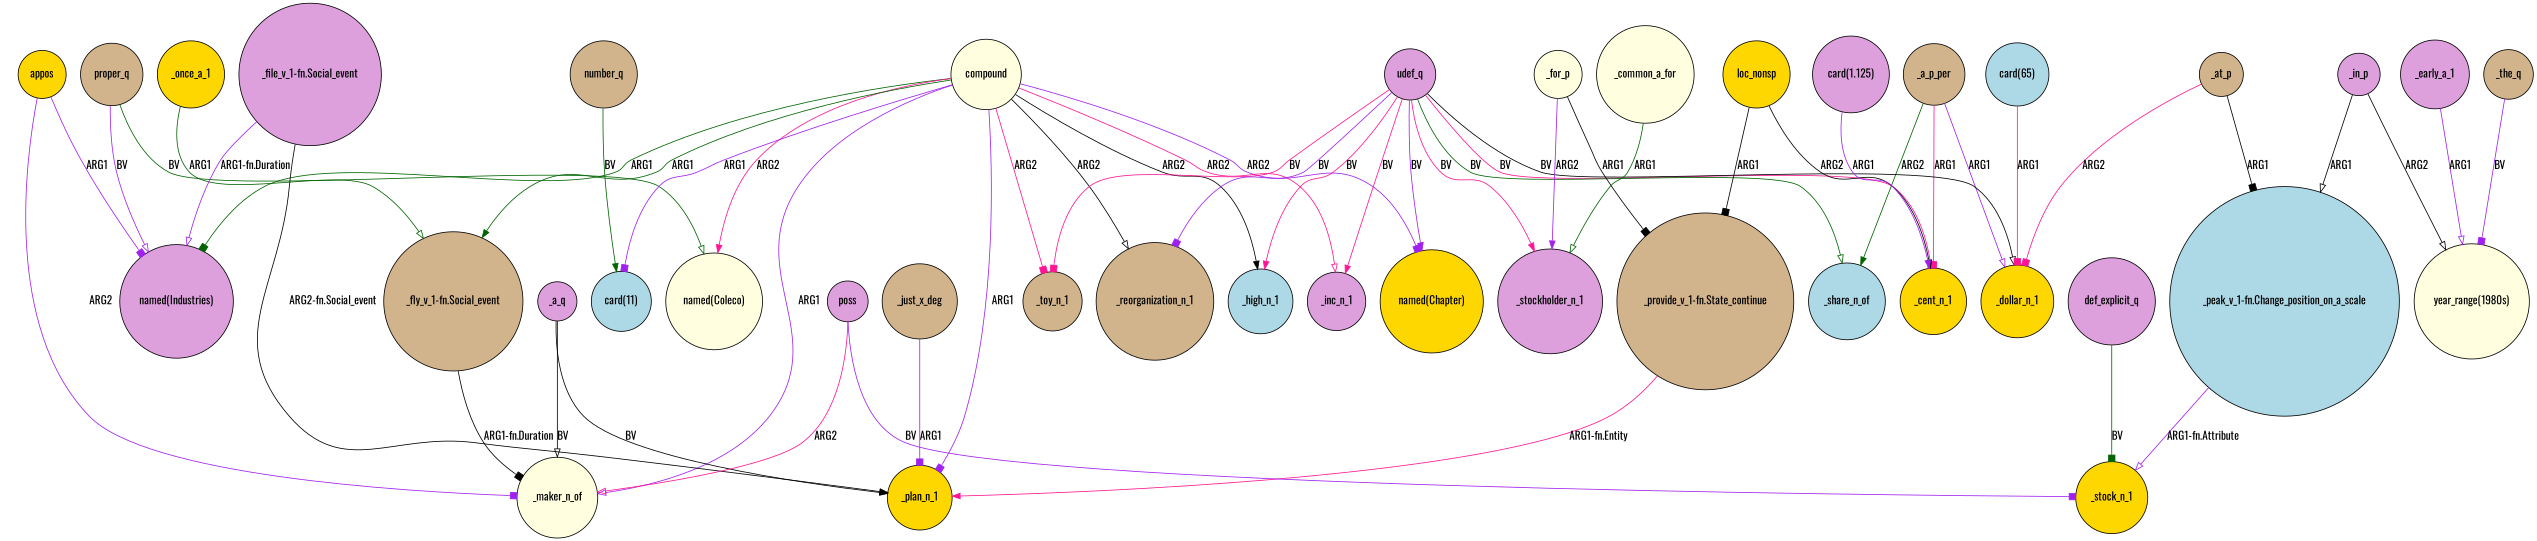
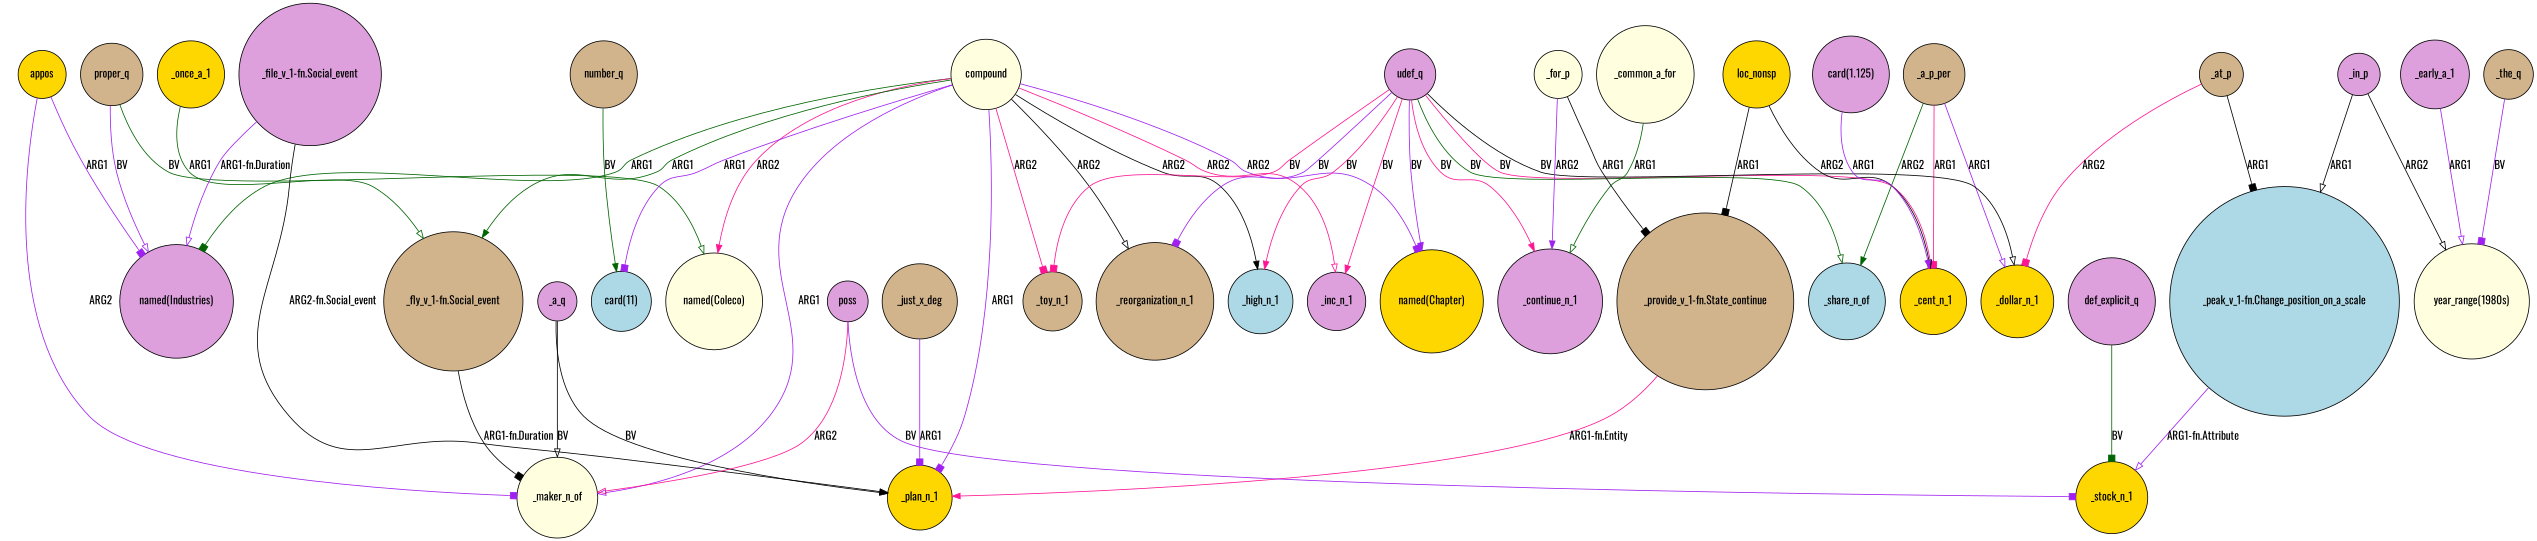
(2017, 74) -> none
(1550, 301) -> (1550, 301)
